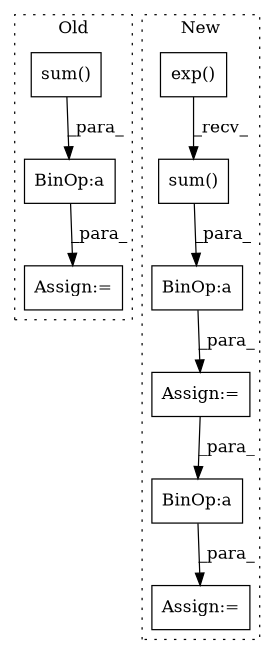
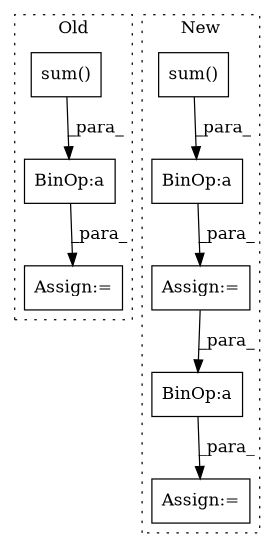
(194, 75) -> none
